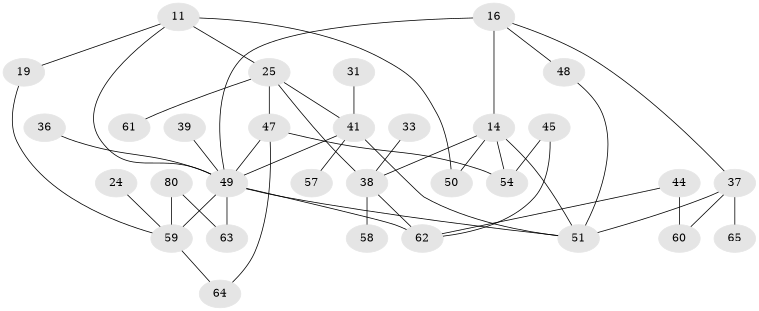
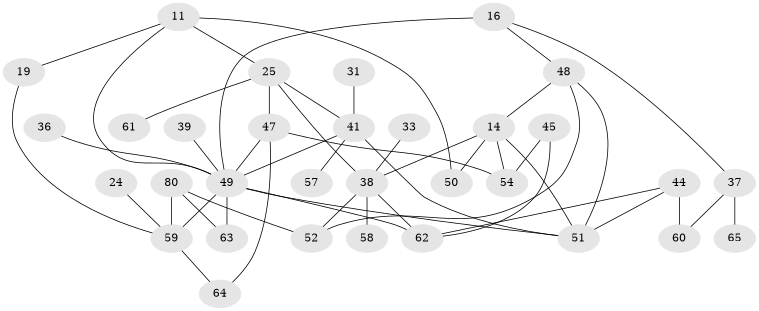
(494, 72) -> (529, 100)
(659, 214) -> (629, 211)
none -> (312, 239)
